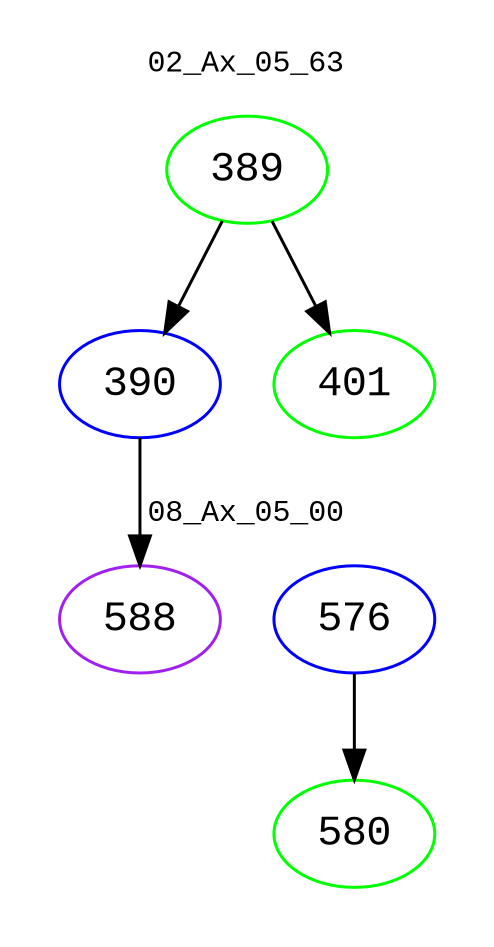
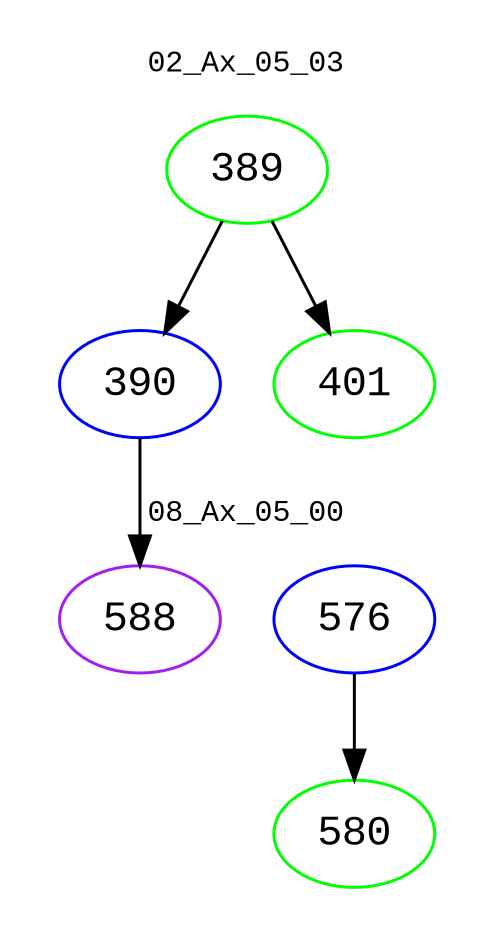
(247, 64) -> (247, 64)
